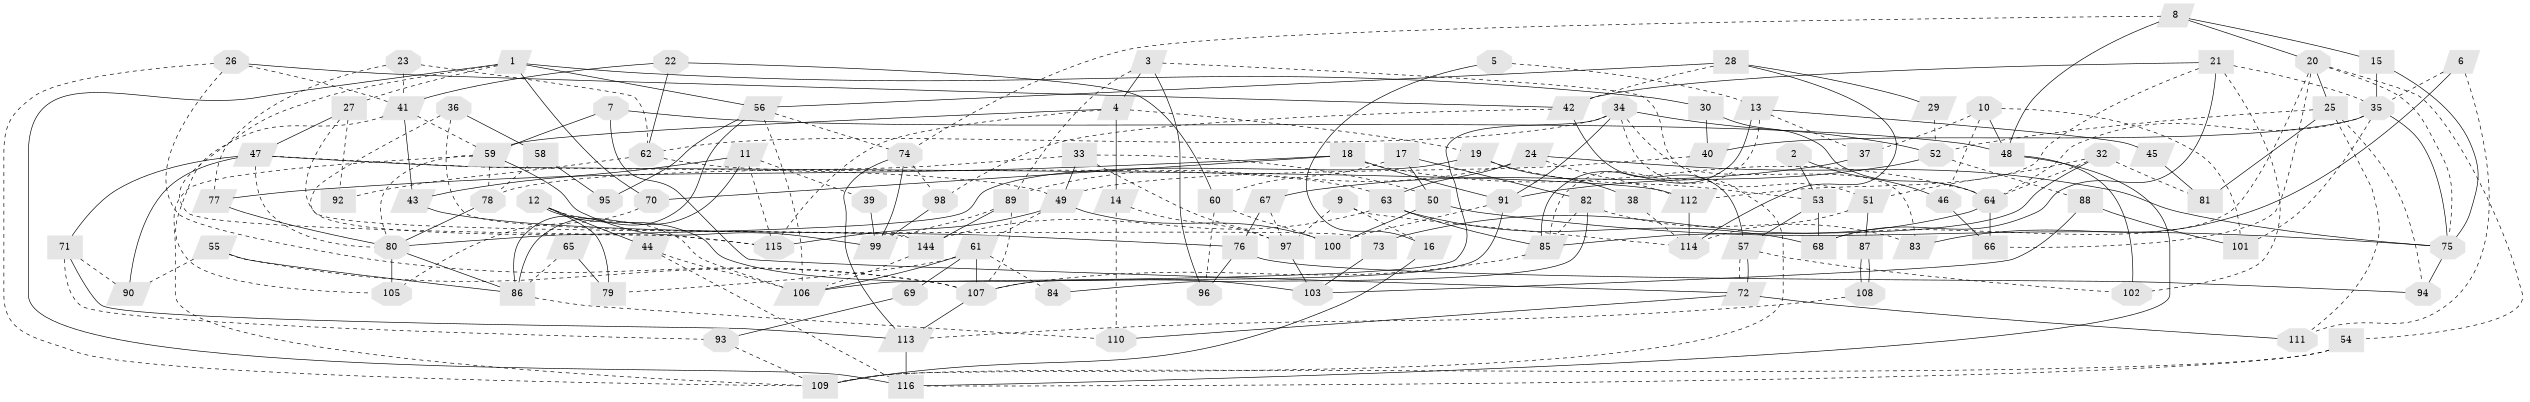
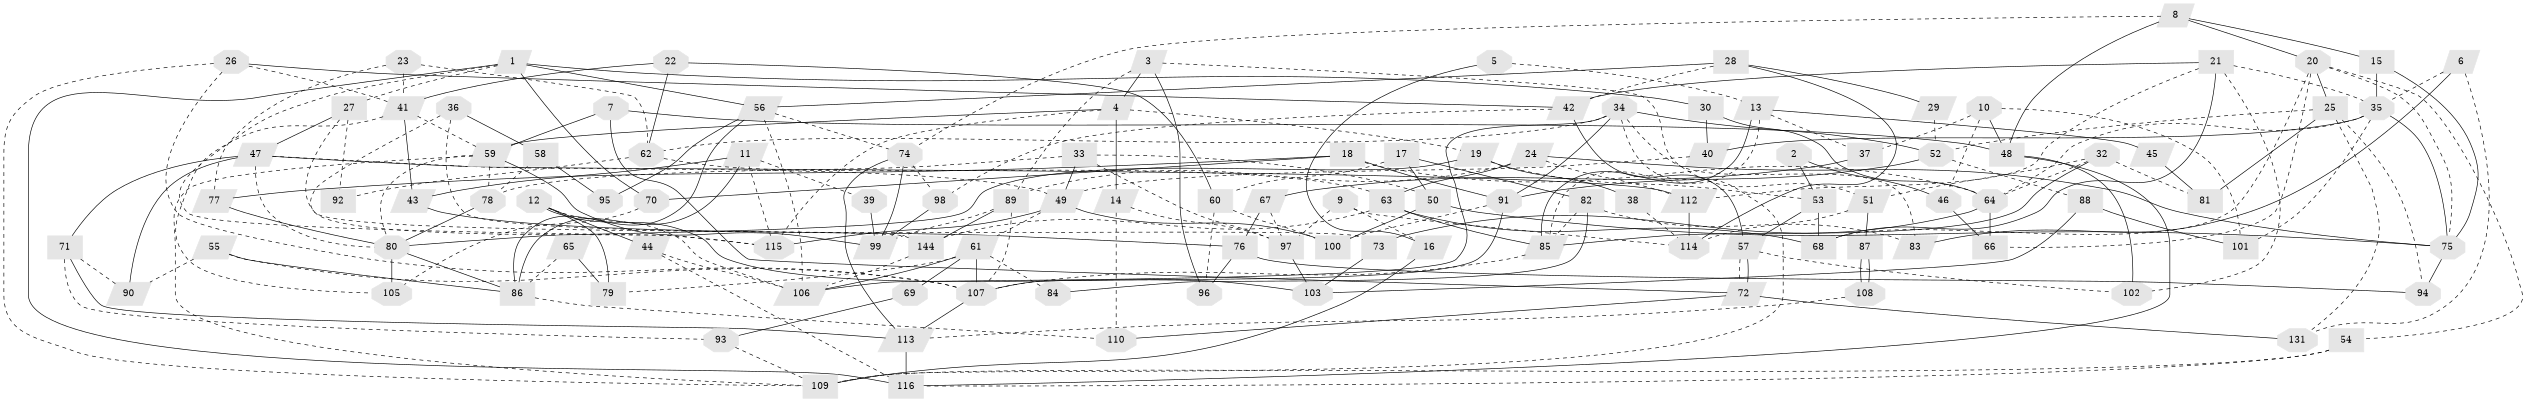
(2297, 340) -> (2297, 340)
